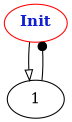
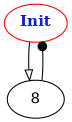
(36, 99) -> (36, 99)
